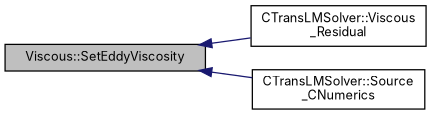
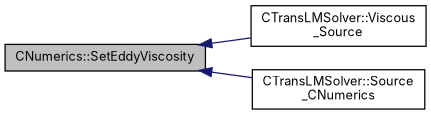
(339, 26) -> (339, 26)
(105, 58) -> (105, 58)
